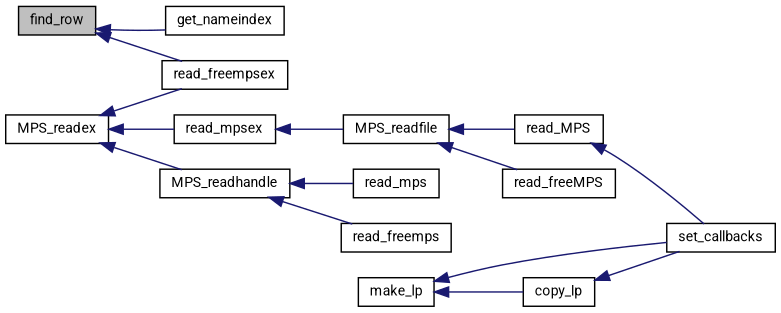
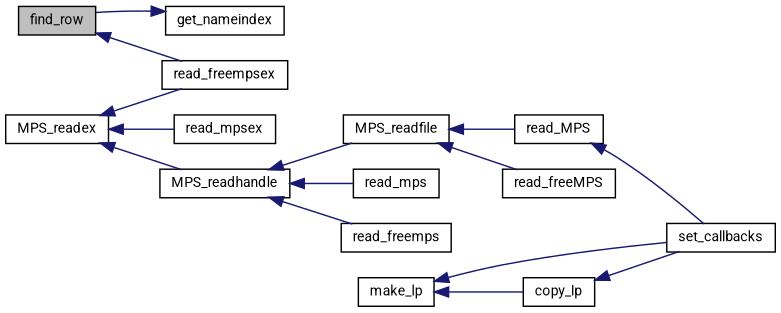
(138, 30) -> (124, 11)
(317, 129) -> (317, 154)
